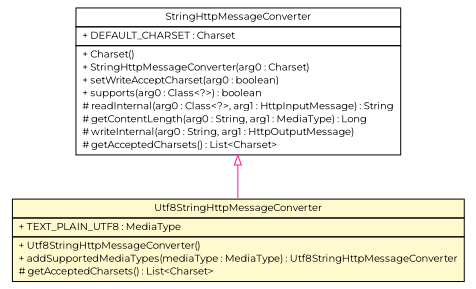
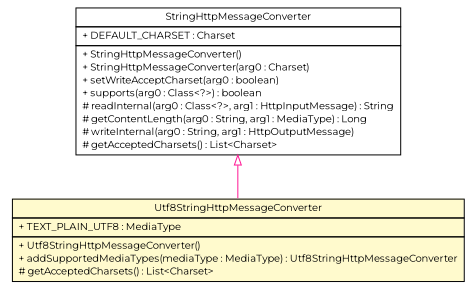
(109, 55) -> (162, 55)
